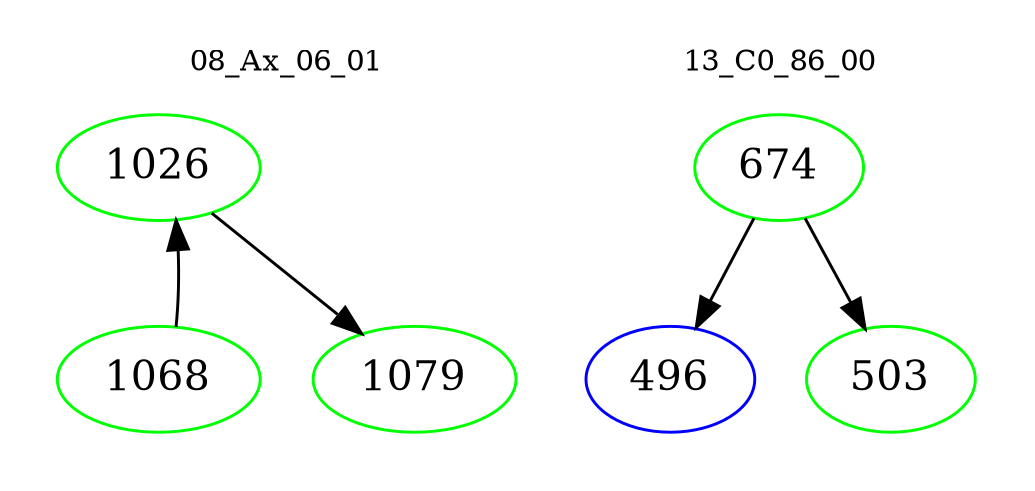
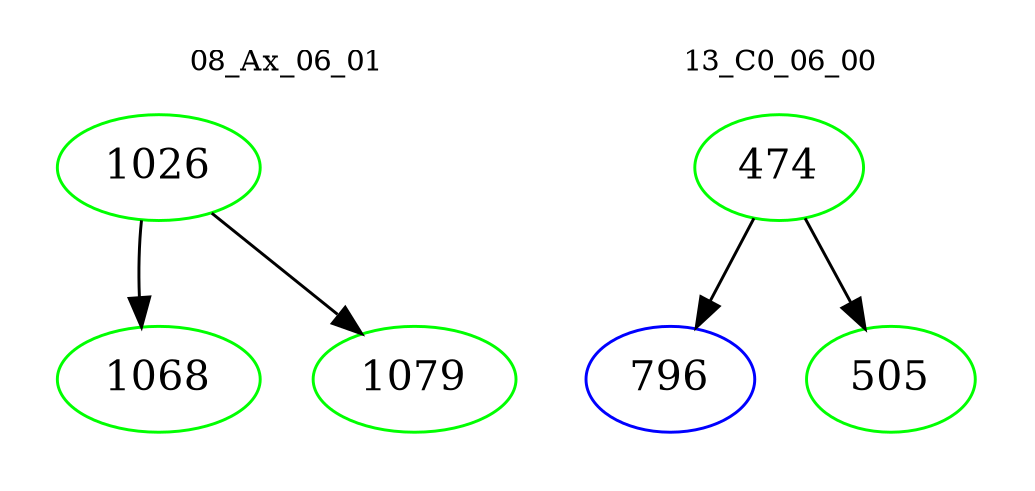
(781, 63) -> (781, 63)
(779, 168) -> (779, 168)
(178, 289) -> (139, 259)
(670, 379) -> (670, 379)
(891, 379) -> (891, 379)
